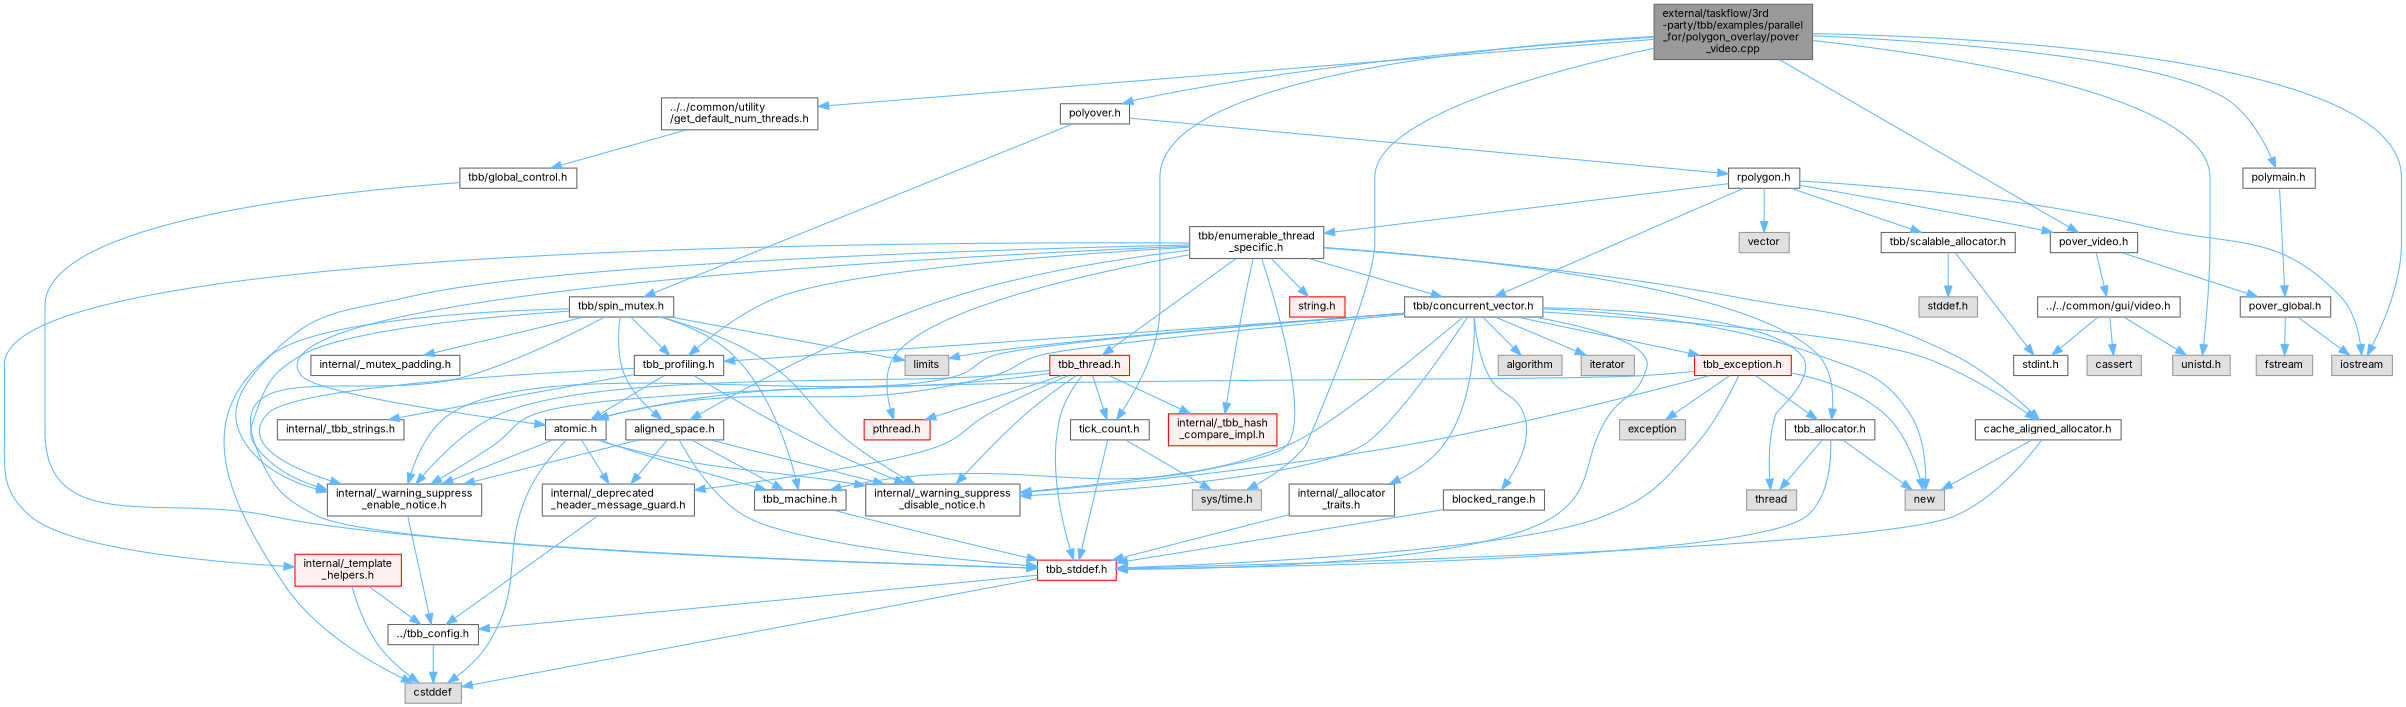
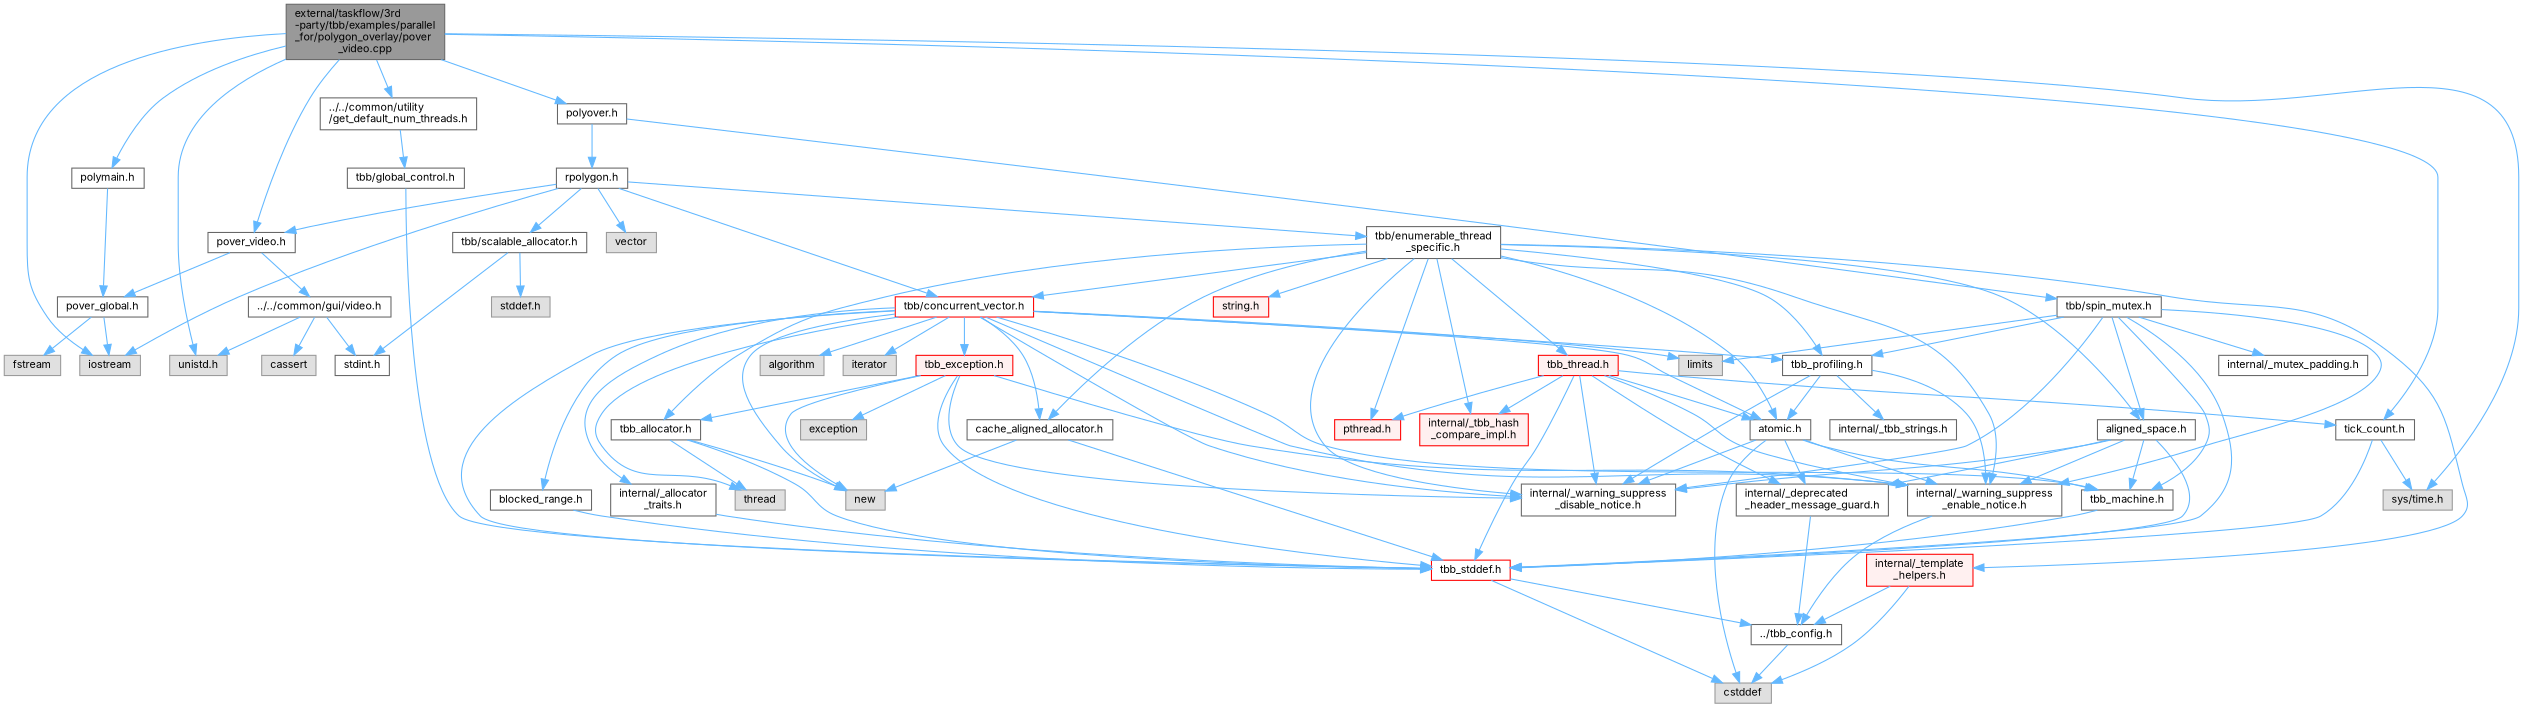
(1474, 307) -> (964, 307)
(229, 412) -> none
